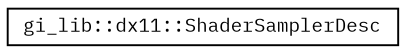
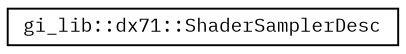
(203, 27) -> (203, 27)
